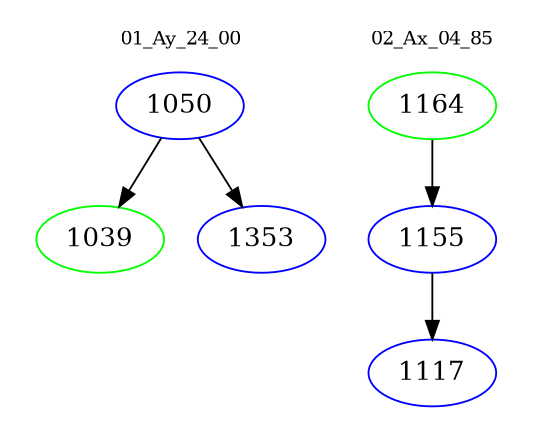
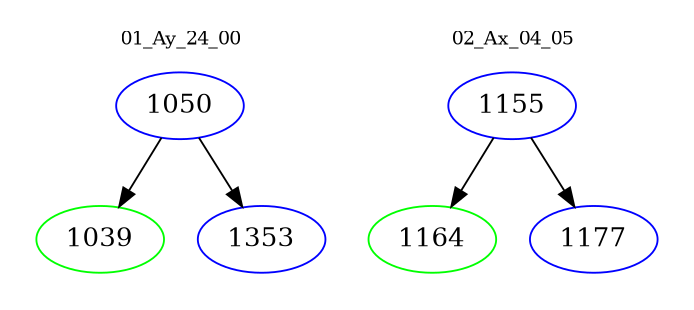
(432, 40) -> (513, 40)
(432, 163) -> (477, 164)
(432, 373) -> (594, 239)
